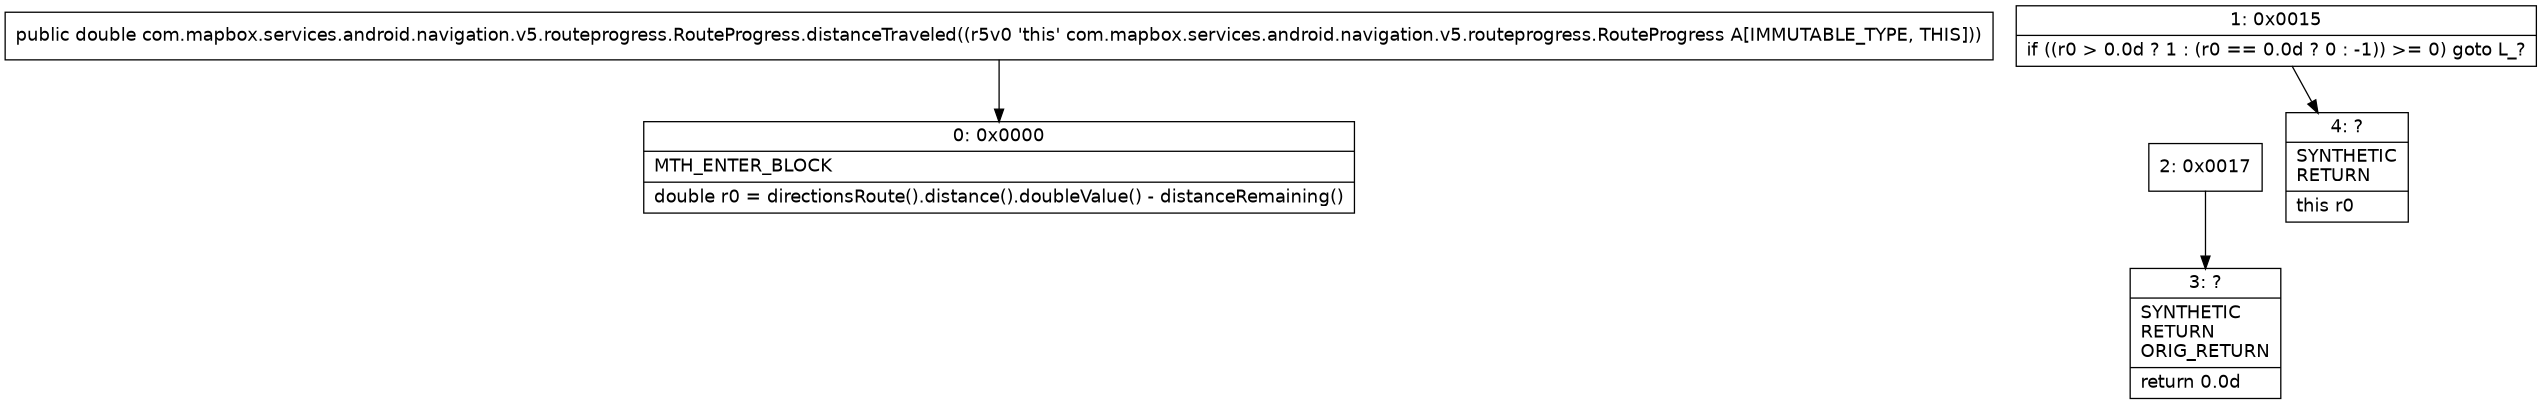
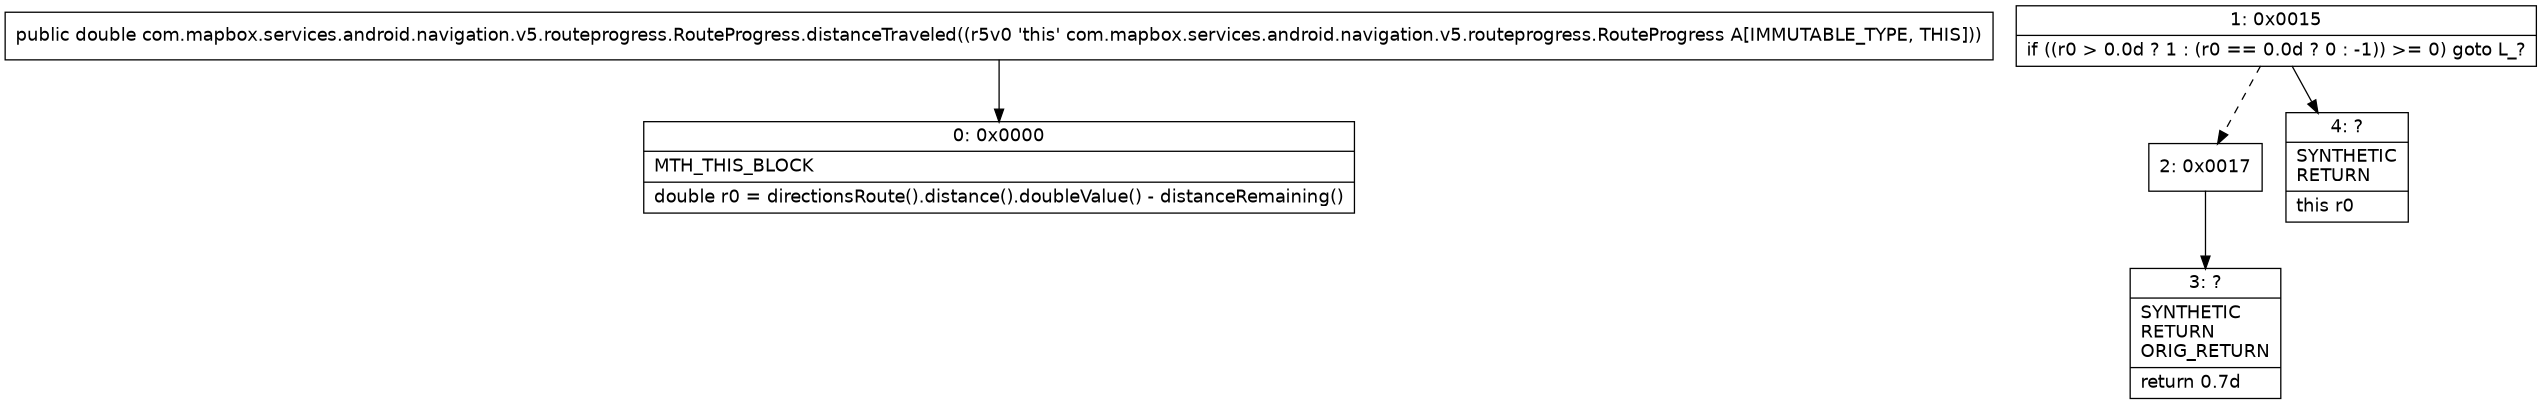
none -> (2242, 99)
(744, 166) -> (734, 166)
(2191, 382) -> (2191, 382)
